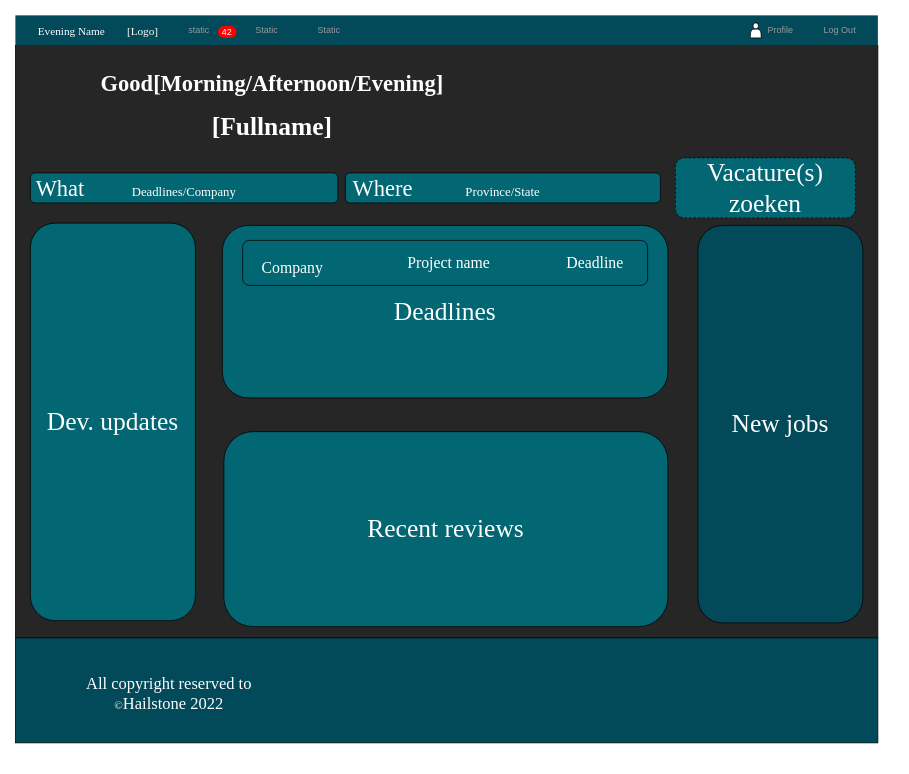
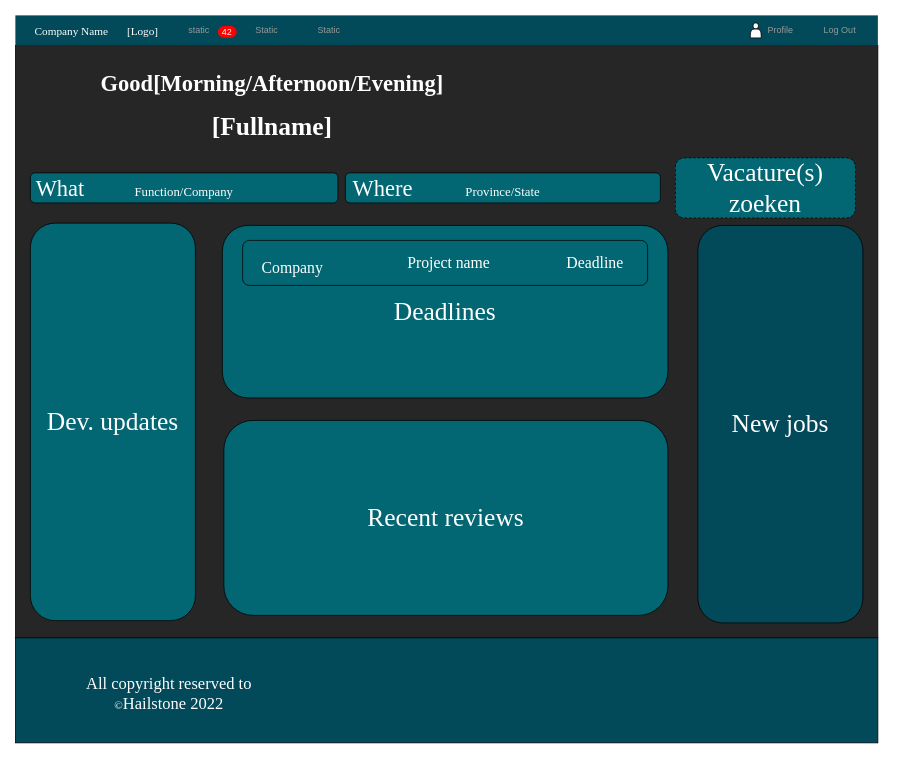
(72, 30) -> (72, 30)
(184, 188) -> (184, 188)
(446, 529) -> (446, 518)
